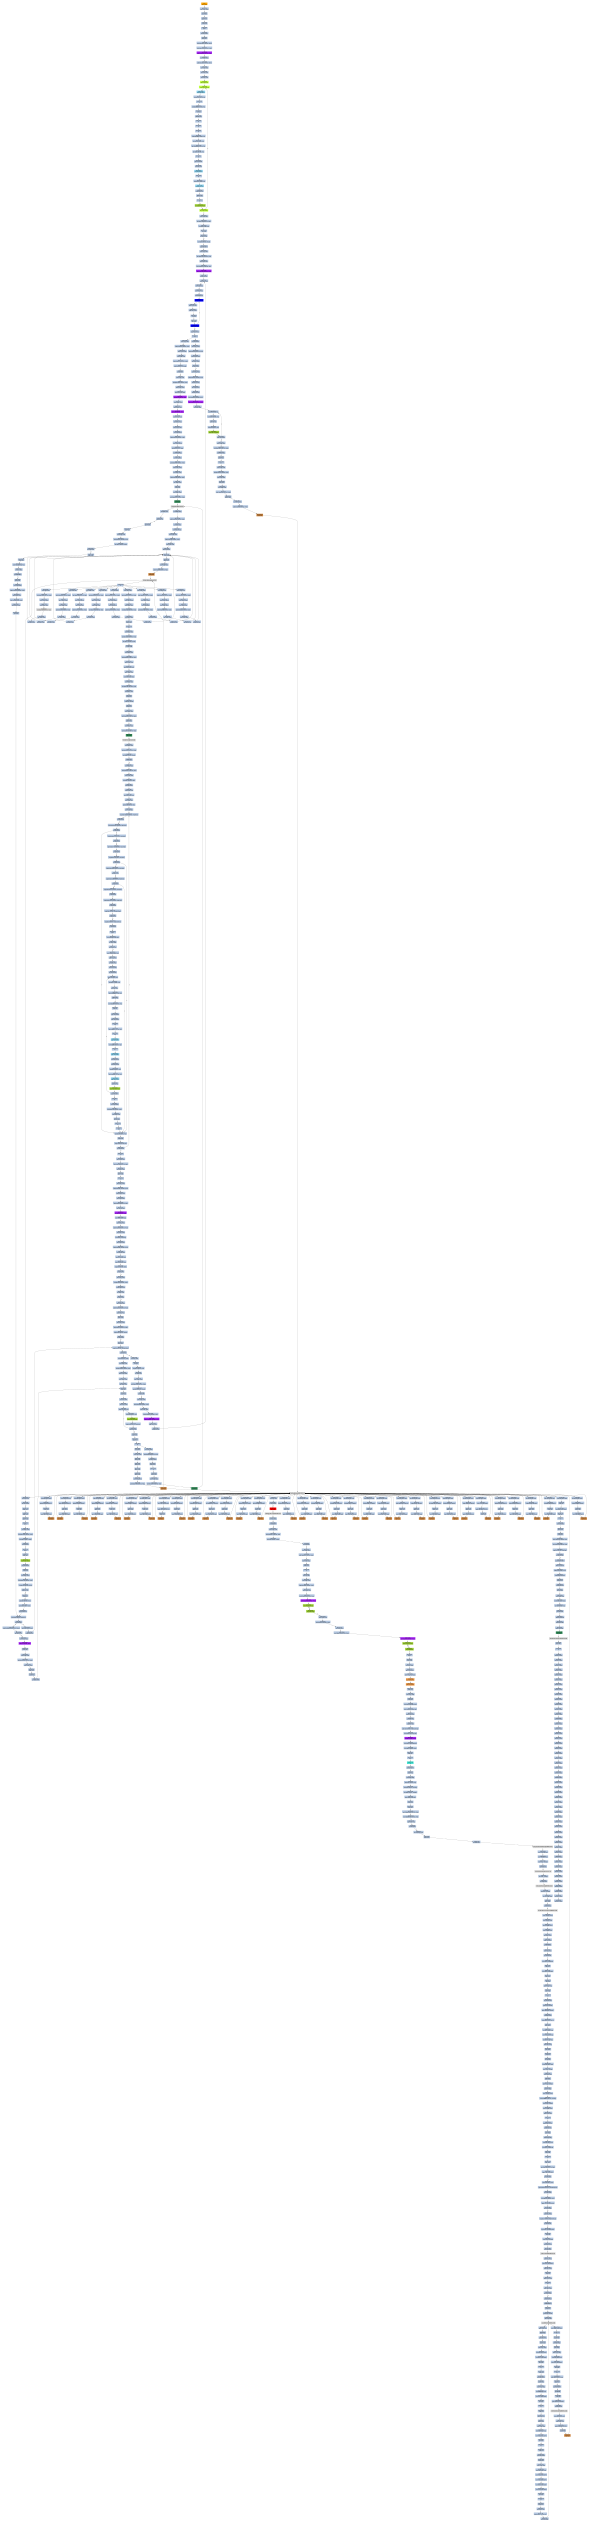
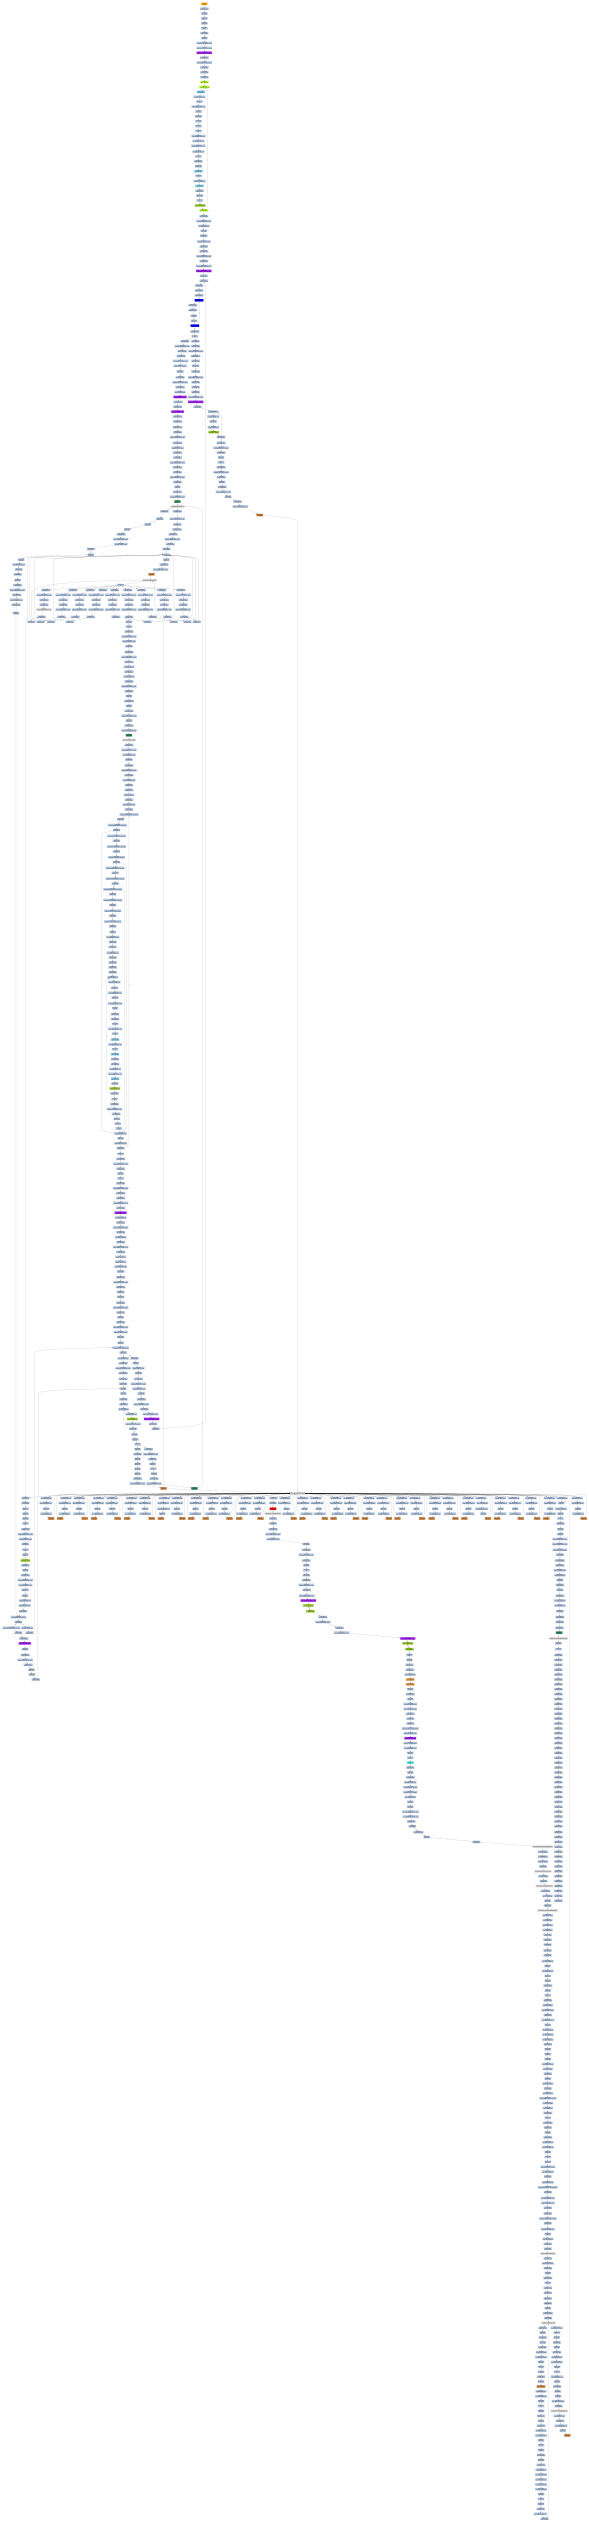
(541, 2386) -> (541, 2386)
